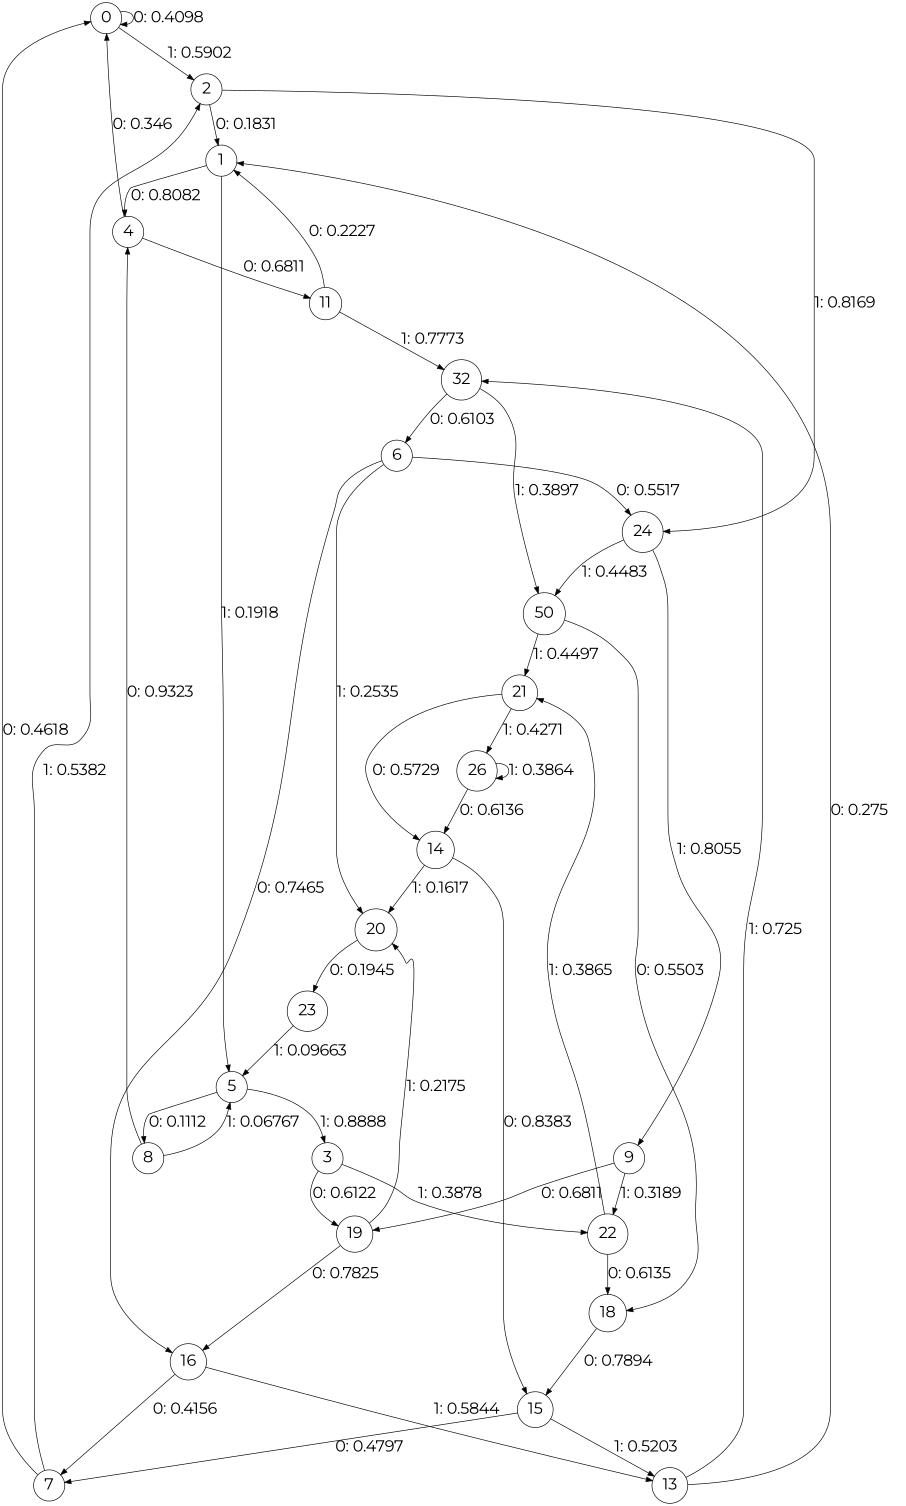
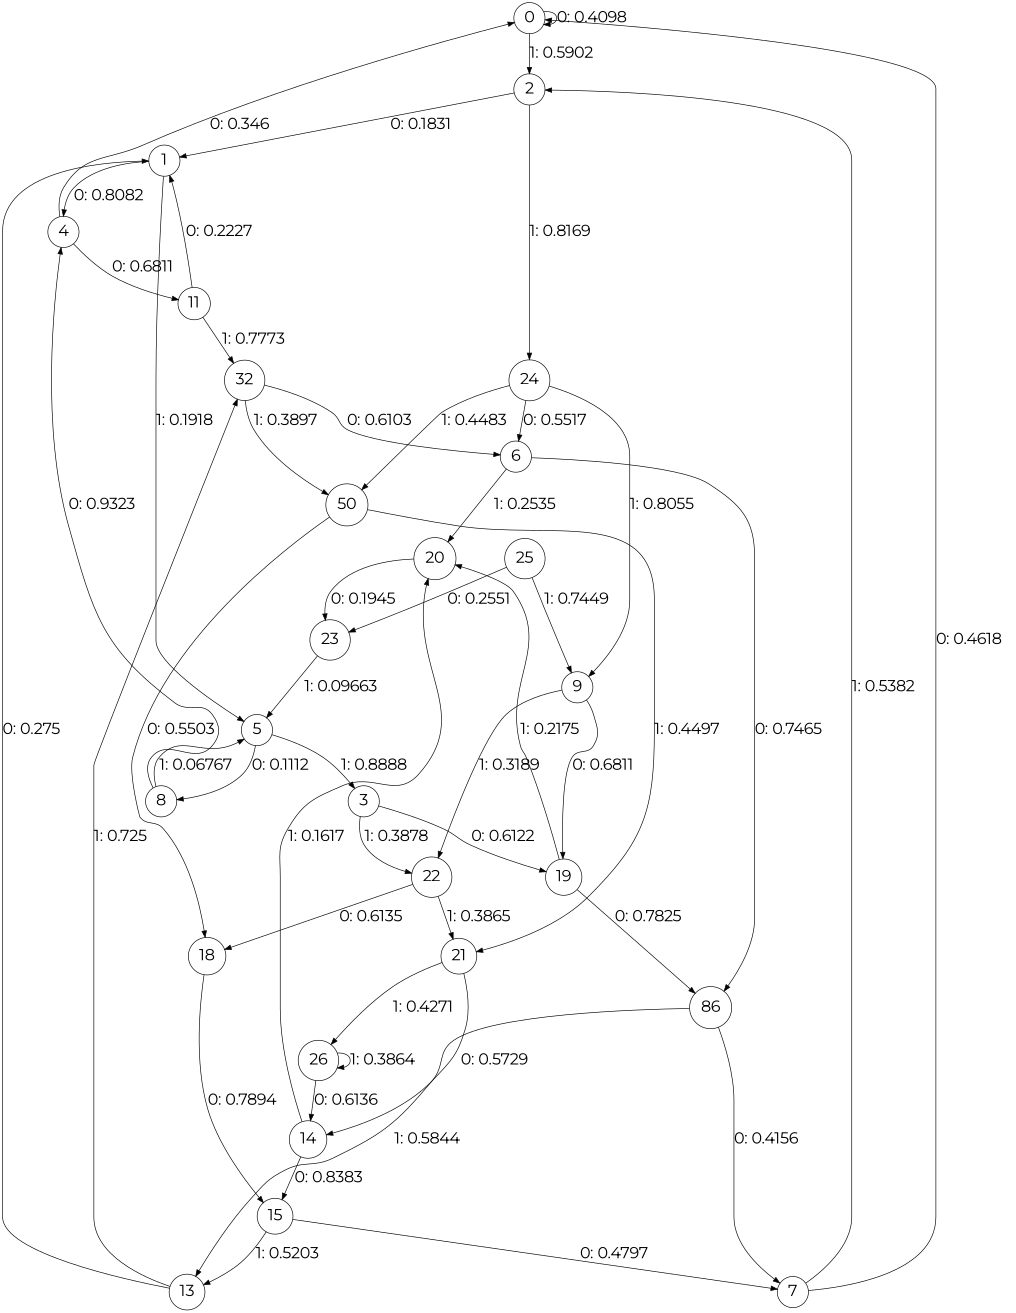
(525, 467) -> (523, 418)
none -> (525, 559)
(188, 1362) -> (711, 1008)
